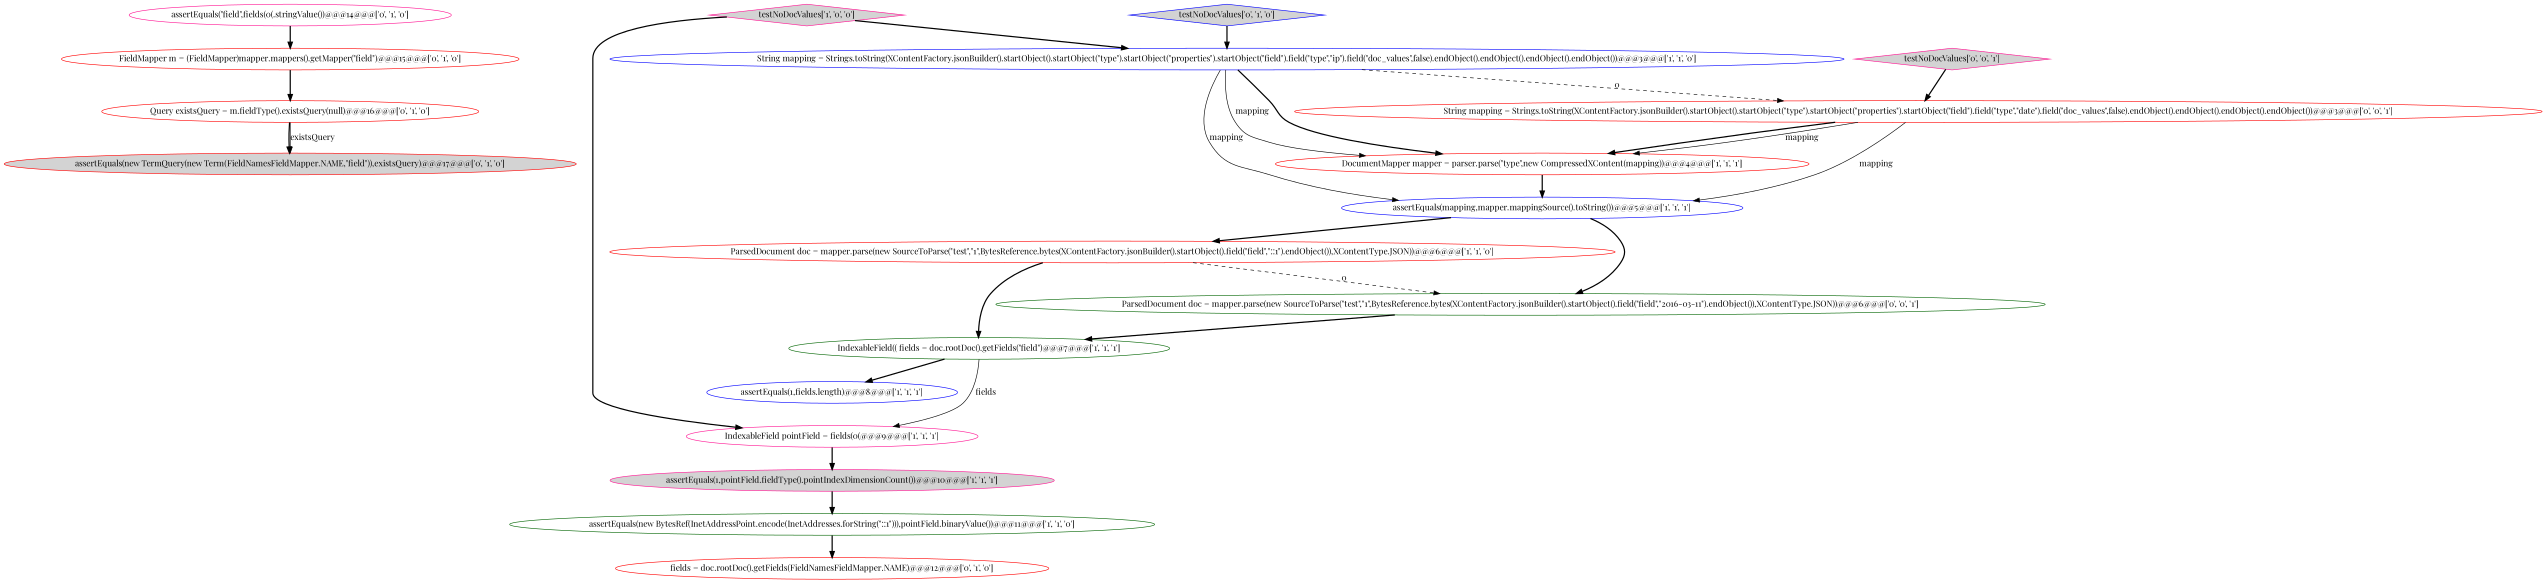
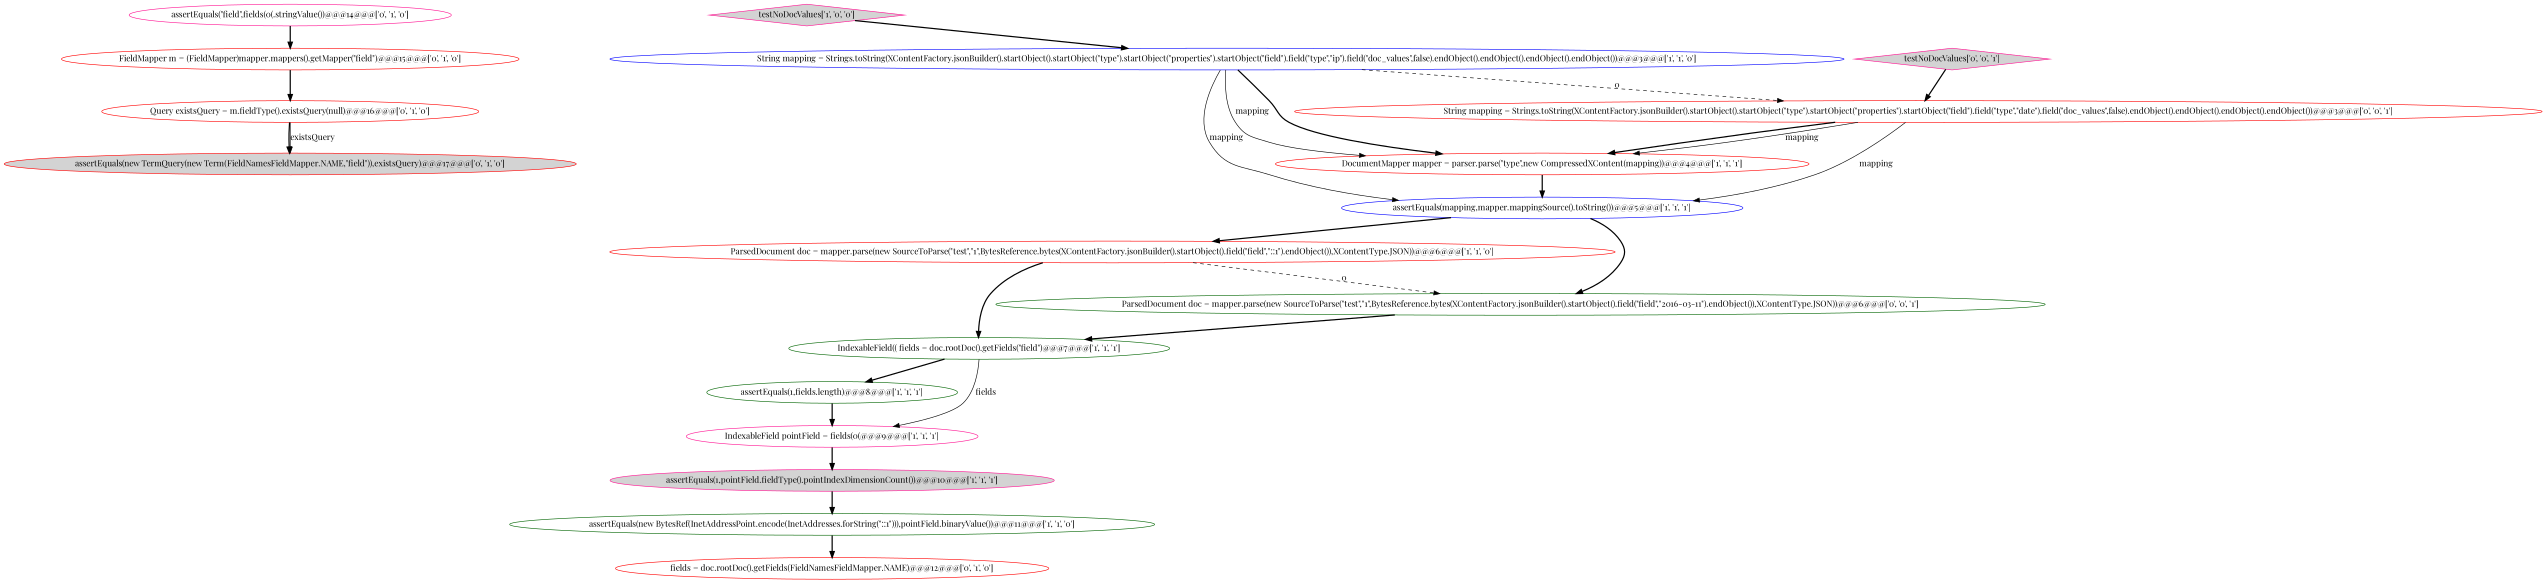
(1227, 15) -> none
(593, 227) -> (832, 411)
(832, 392) -> (832, 392)
